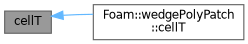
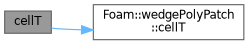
(78, 15) -> (66, 29)
